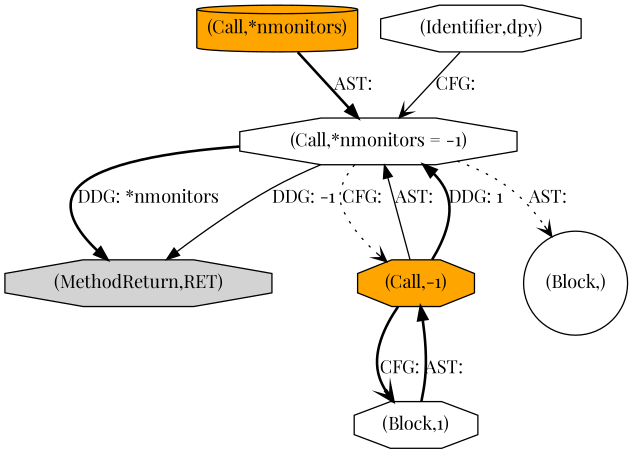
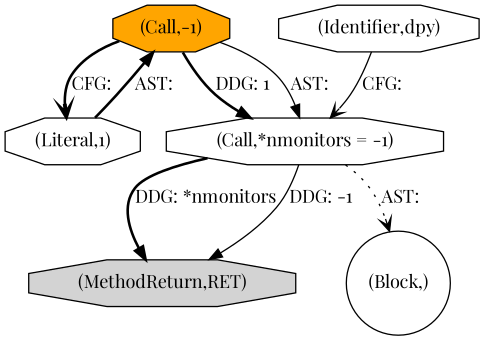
(277, 29) -> none
(344, 213) -> none
(416, 425) -> (73, 141)
